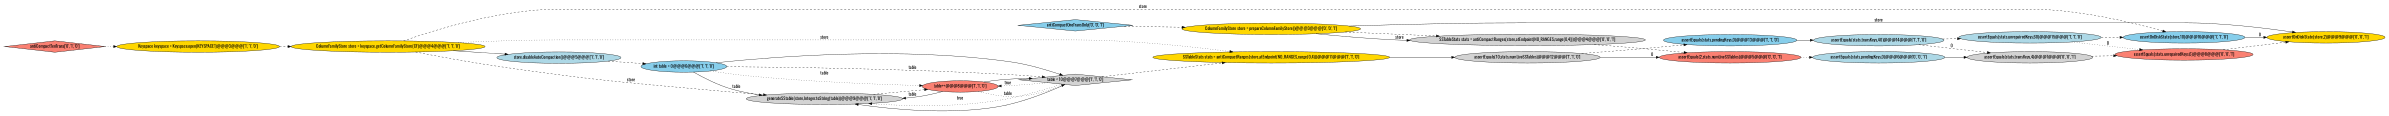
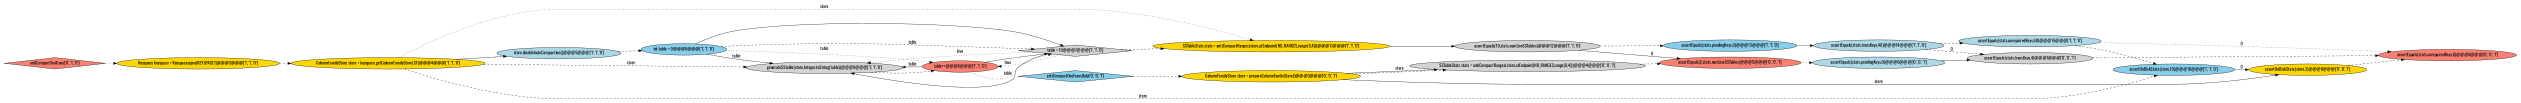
(2254, 46) -> (2375, 63)
